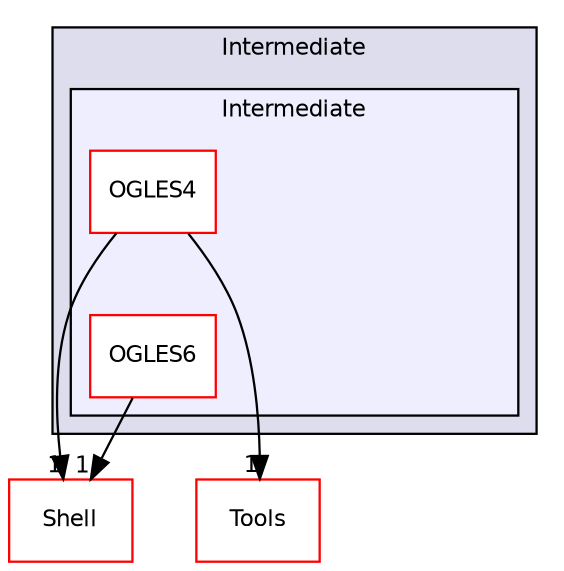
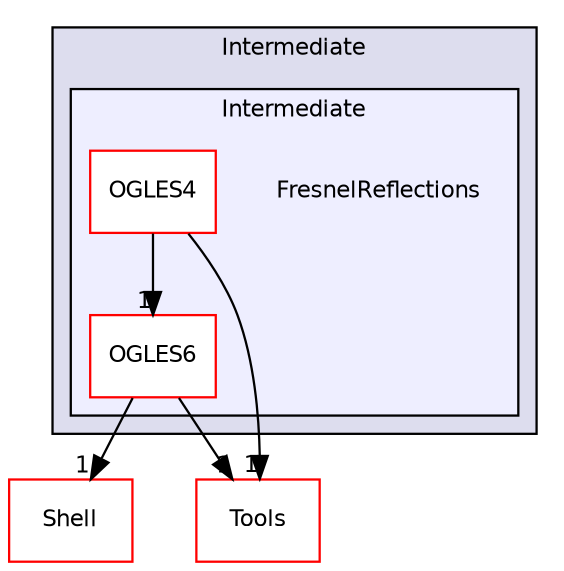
none -> (379, 192)
(63, 338) -> (153, 263)
none -> (199, 429)
